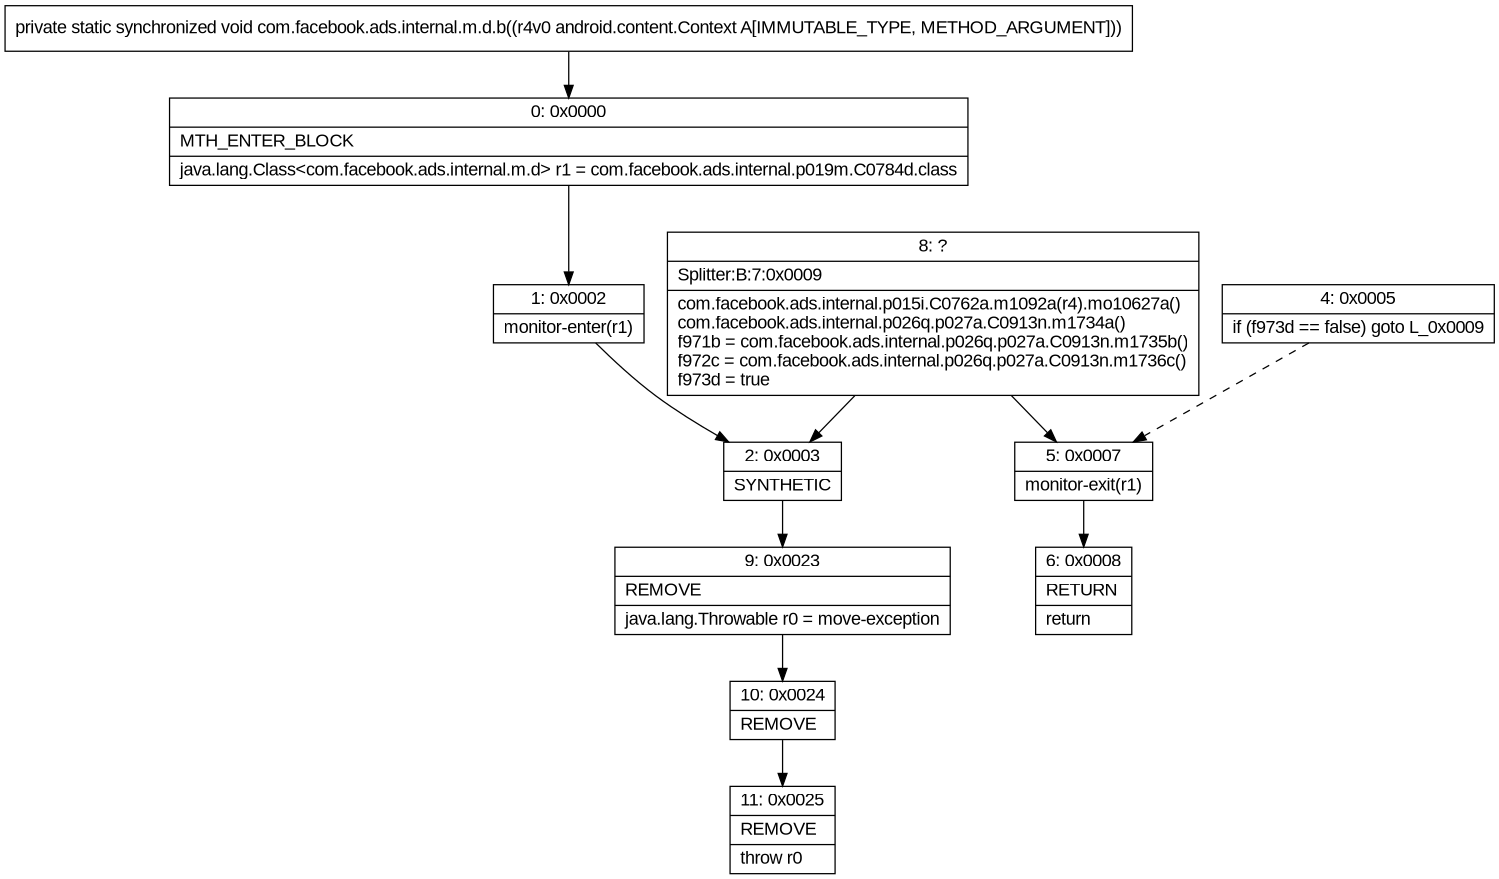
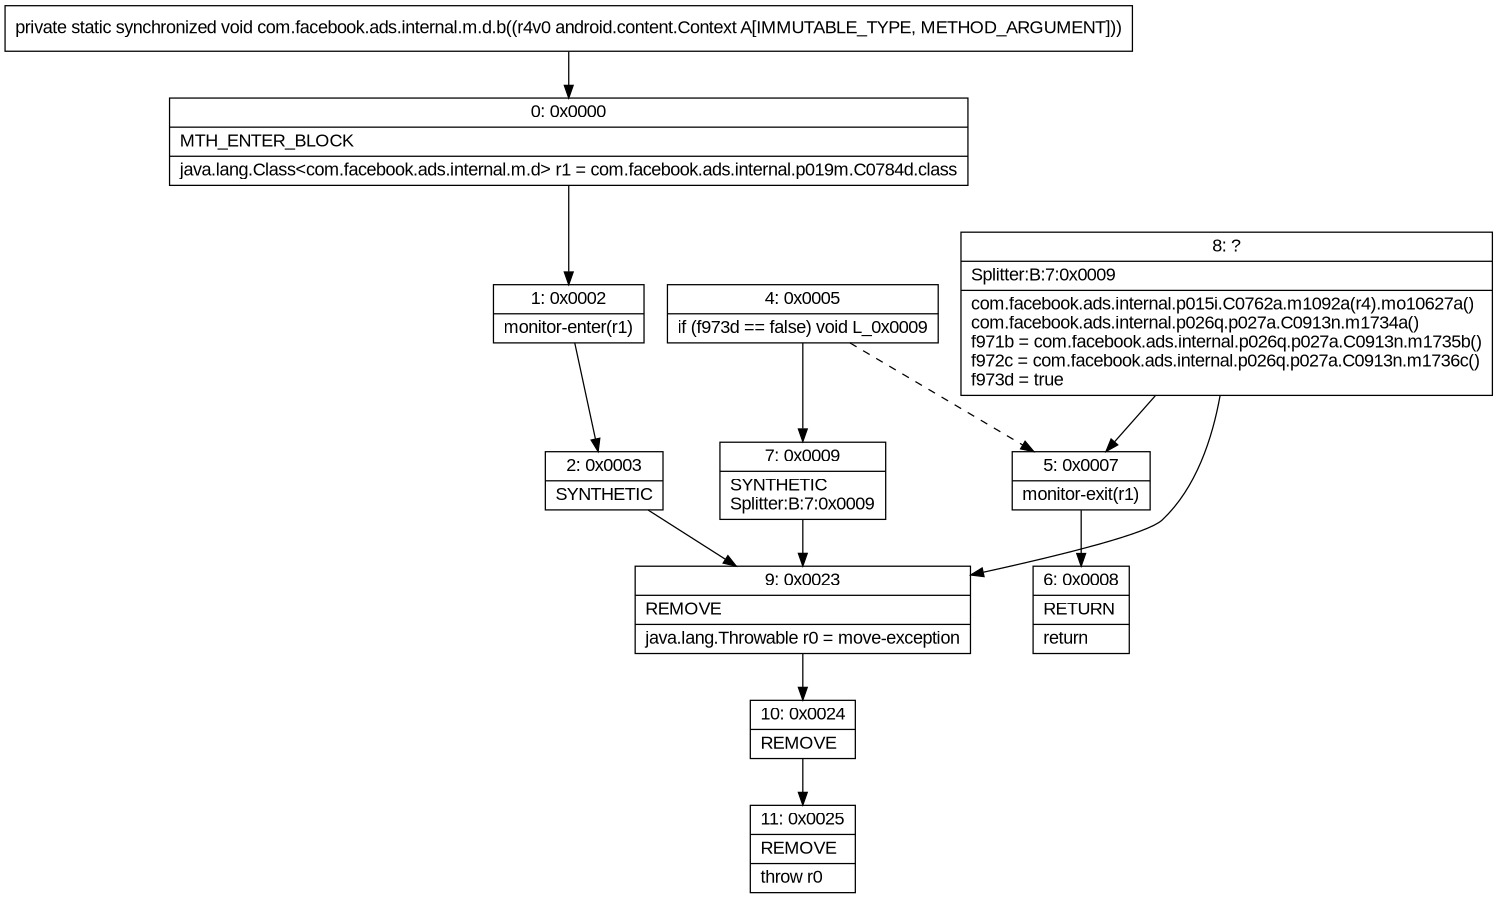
(1358, 328) -> (803, 328)
(837, 414) -> (1141, 531)
none -> (803, 481)
